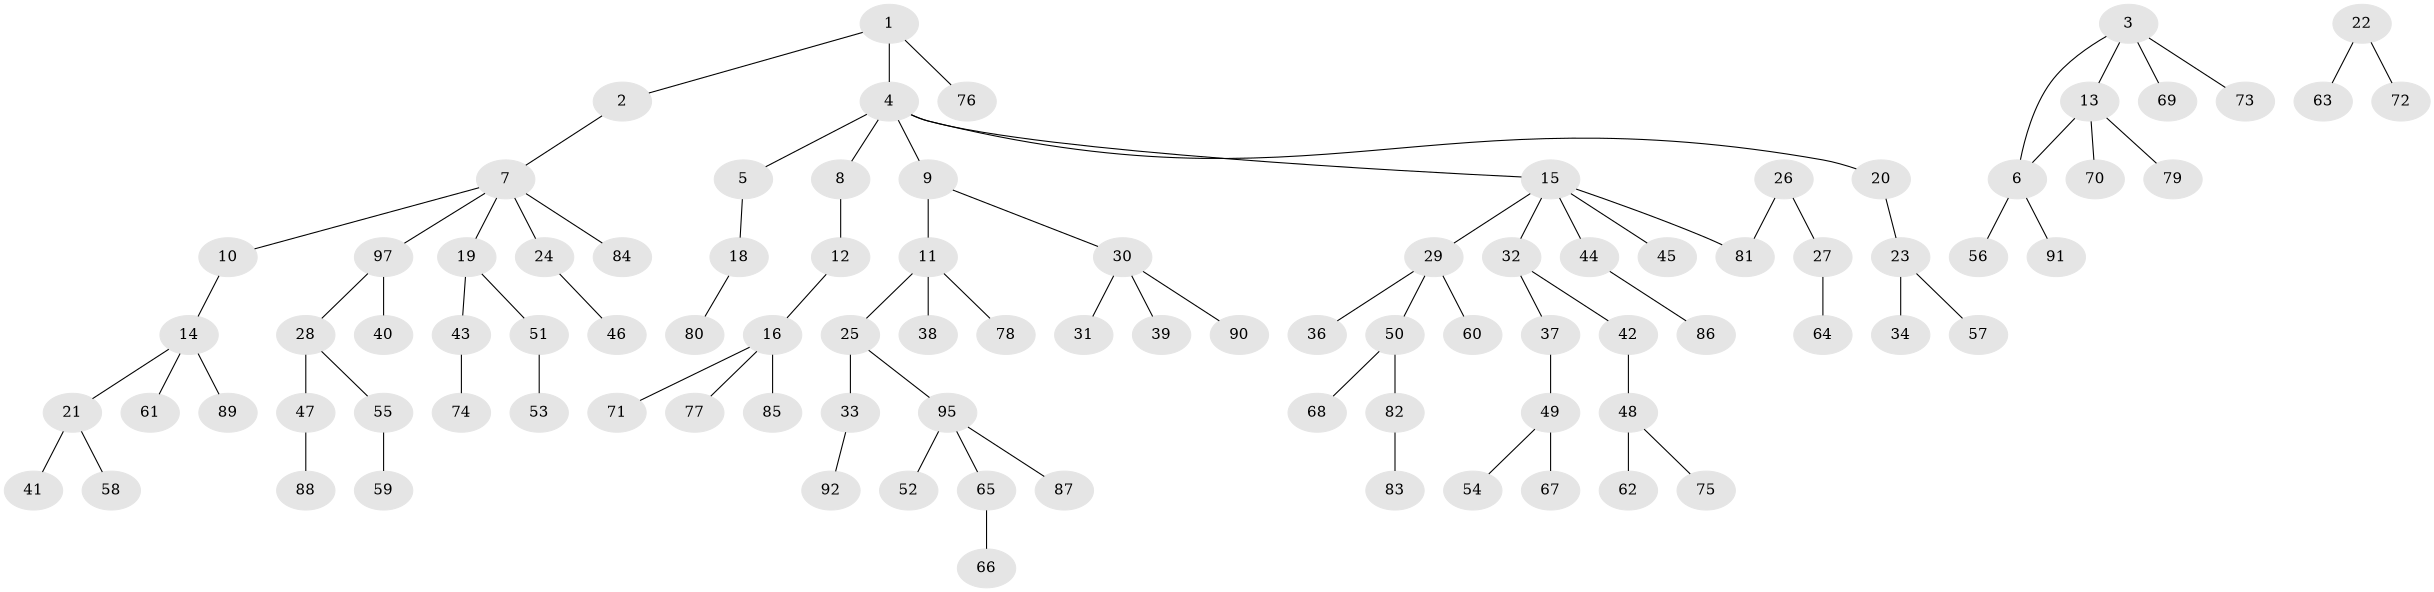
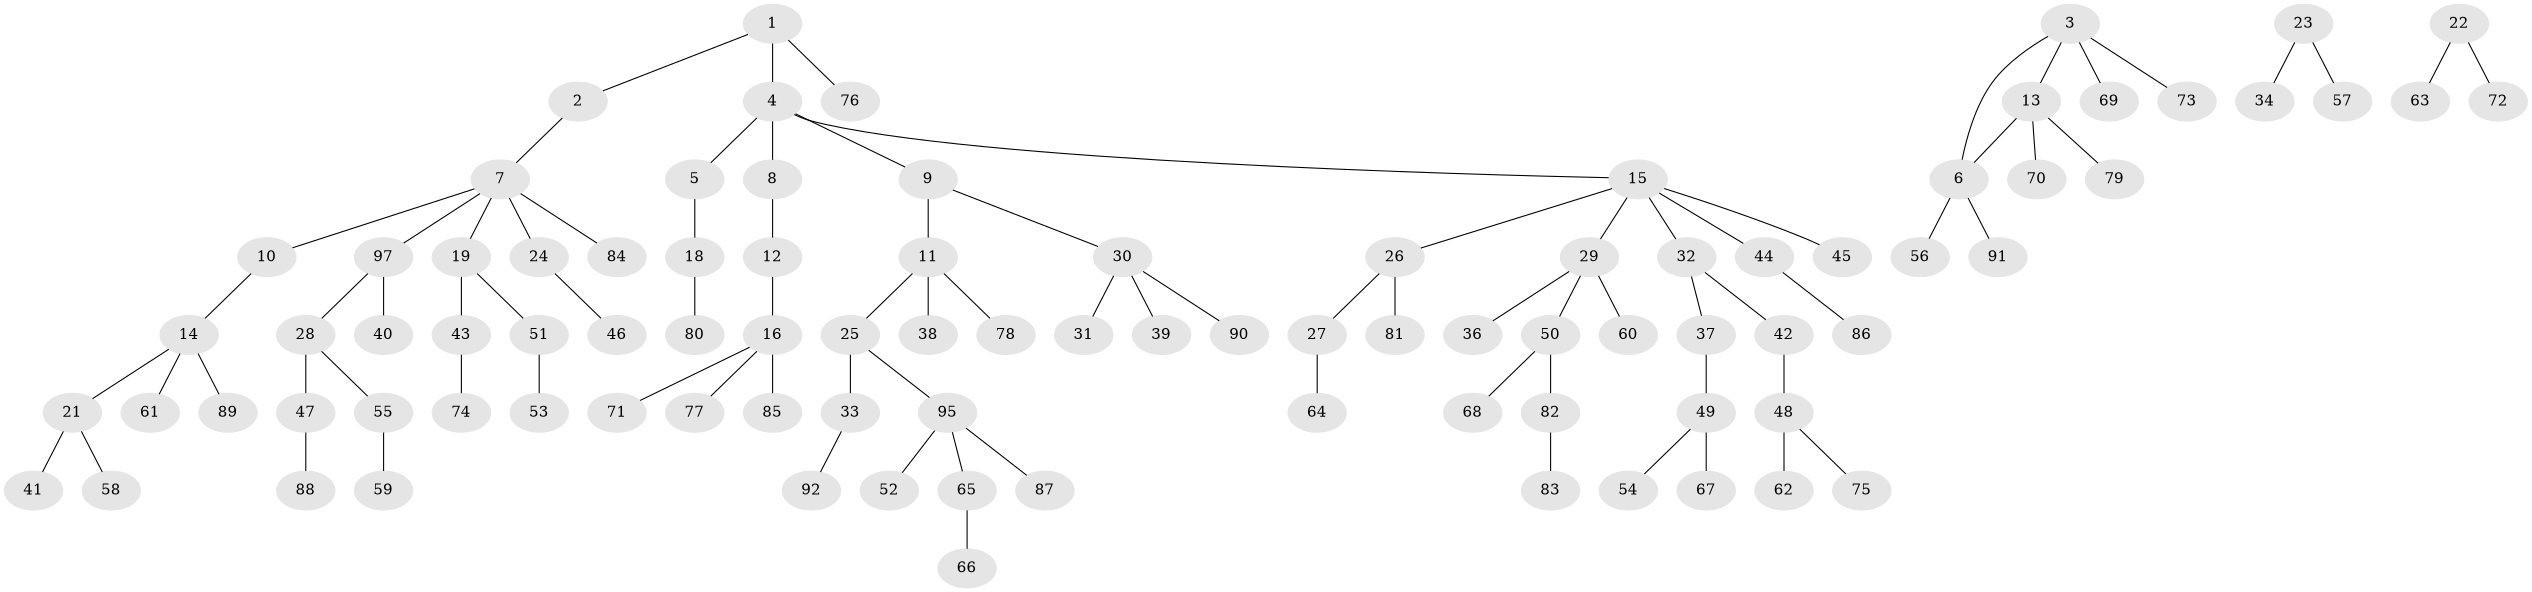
(1881, 179) -> none
(1650, 215) -> (1516, 218)
